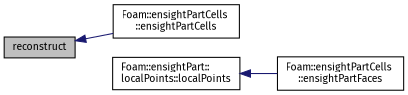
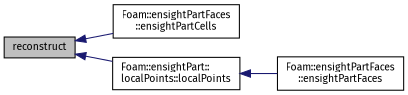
(176, 21) -> (176, 21)
none -> (99, 59)
(341, 74) -> (341, 74)
